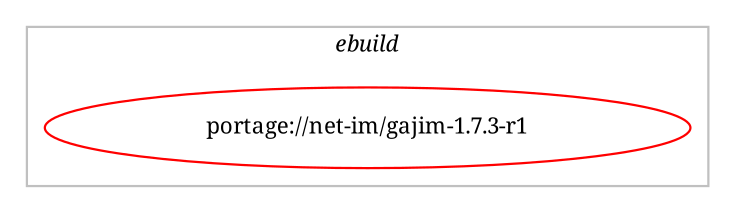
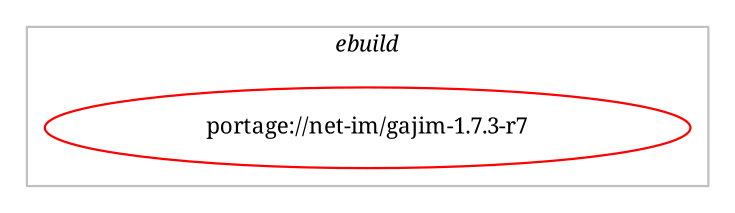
(368, 128) -> (368, 128)
